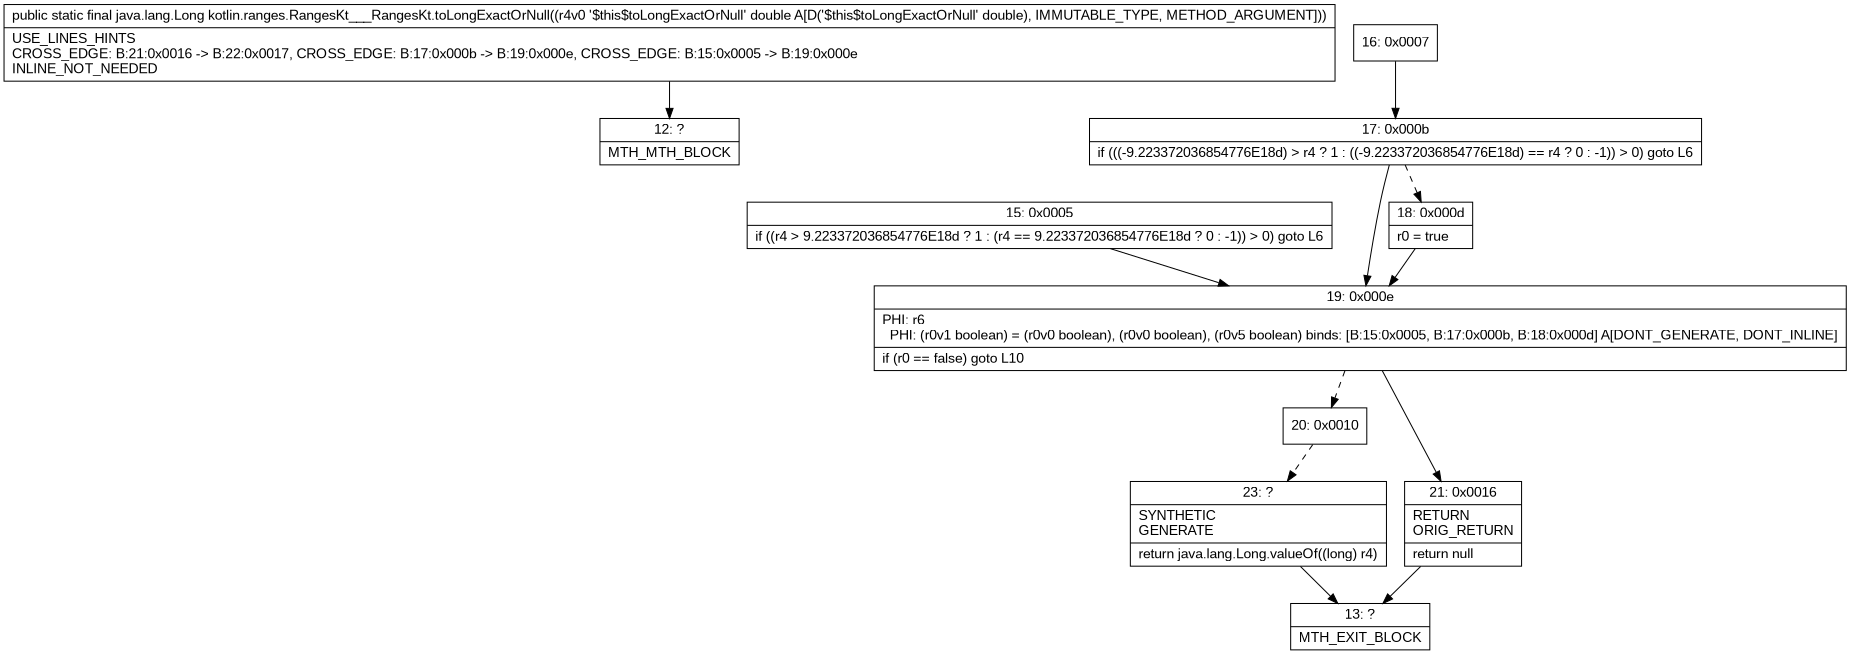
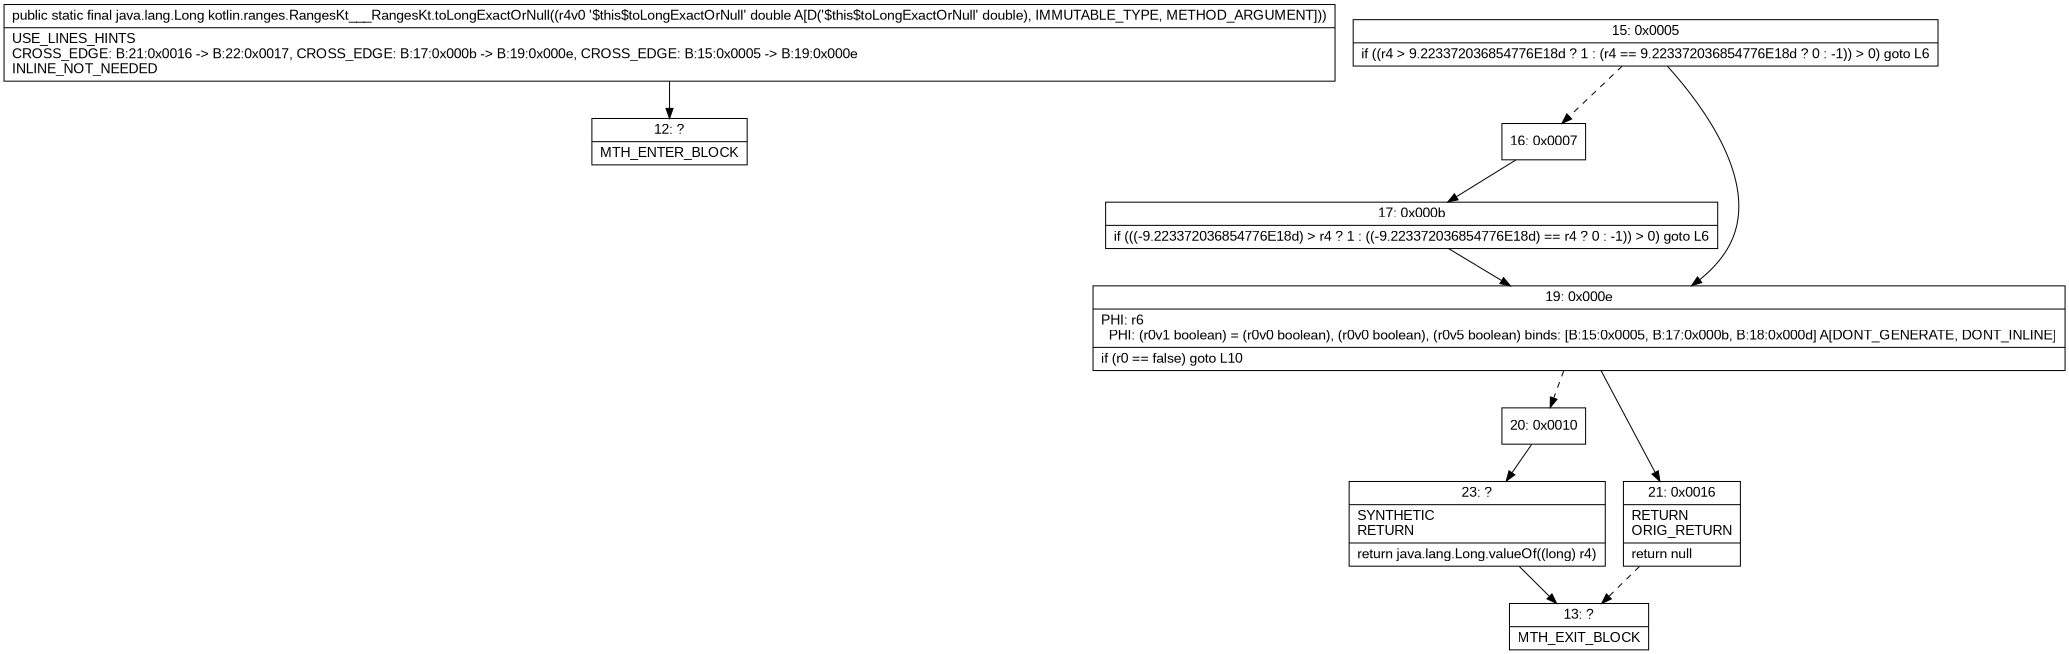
none -> (1596, 91)
(670, 153) -> (670, 153)
(1431, 225) -> none
(1303, 459) -> (1522, 459)
(1176, 531) -> (1386, 531)
(1405, 581) -> (1624, 581)
